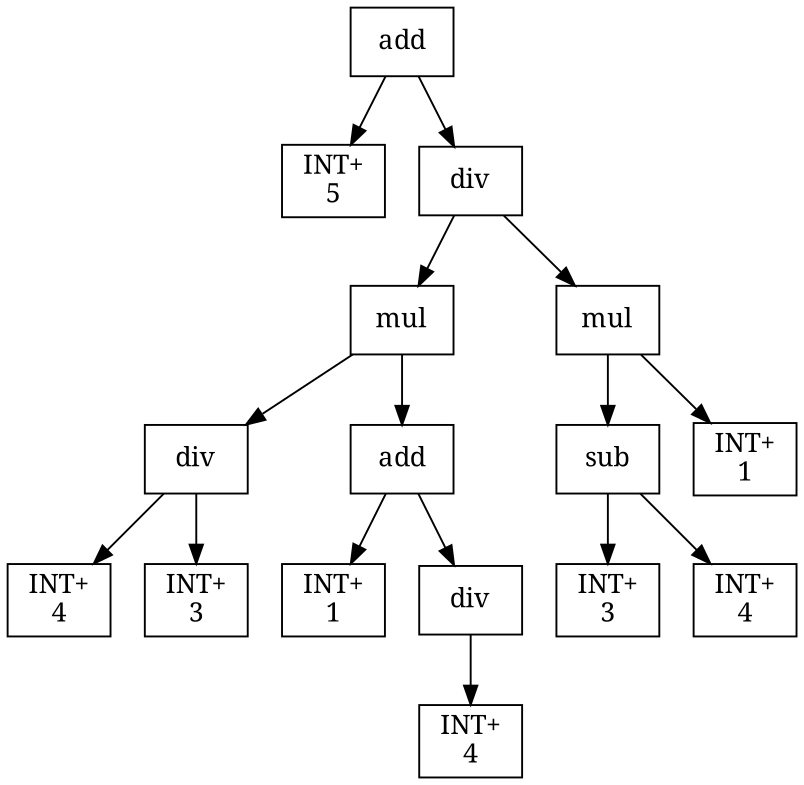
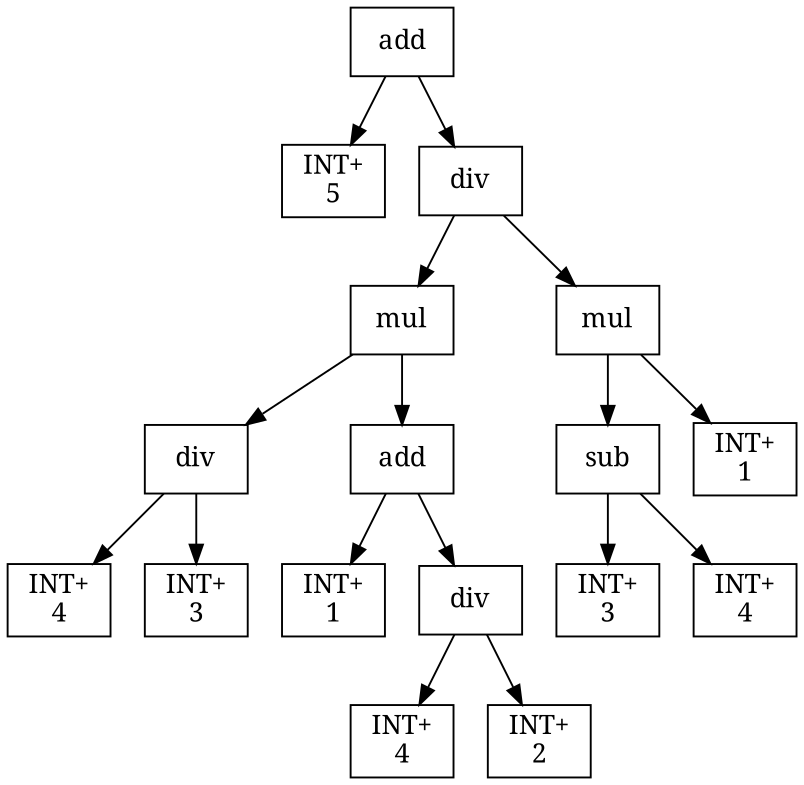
none -> (539, 741)
